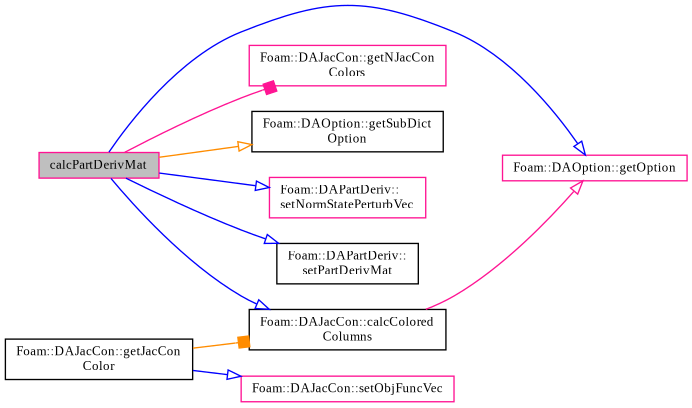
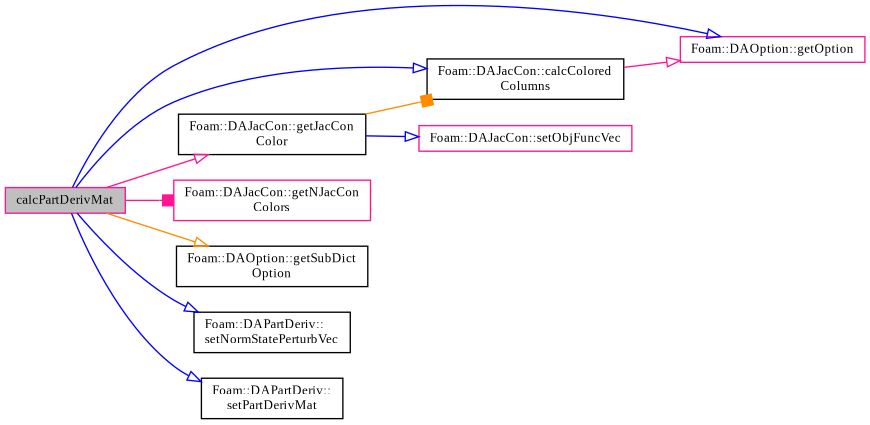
none -> (151, 173)
(348, 198) -> (272, 332)
